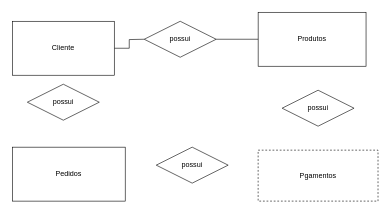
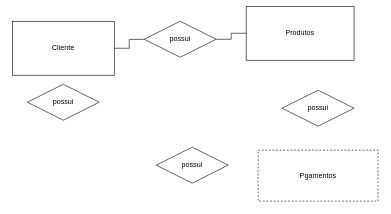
(312, 39) -> (300, 33)
(69, 174) -> none
